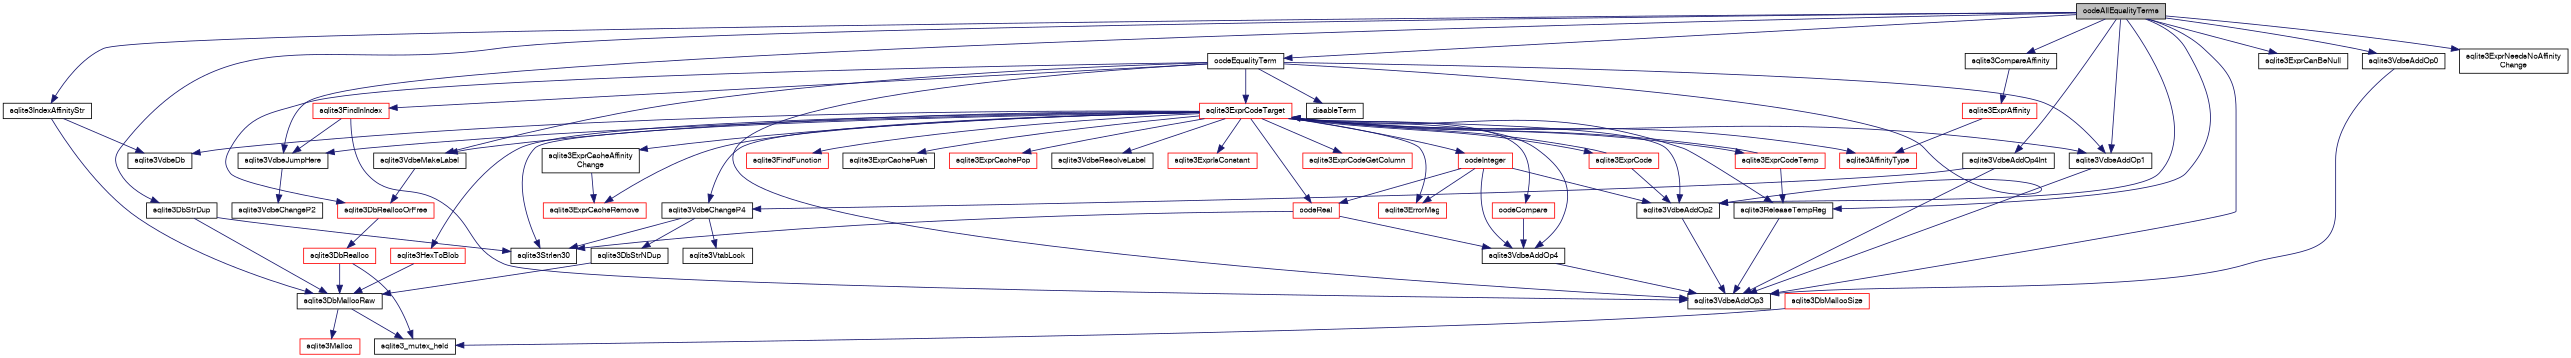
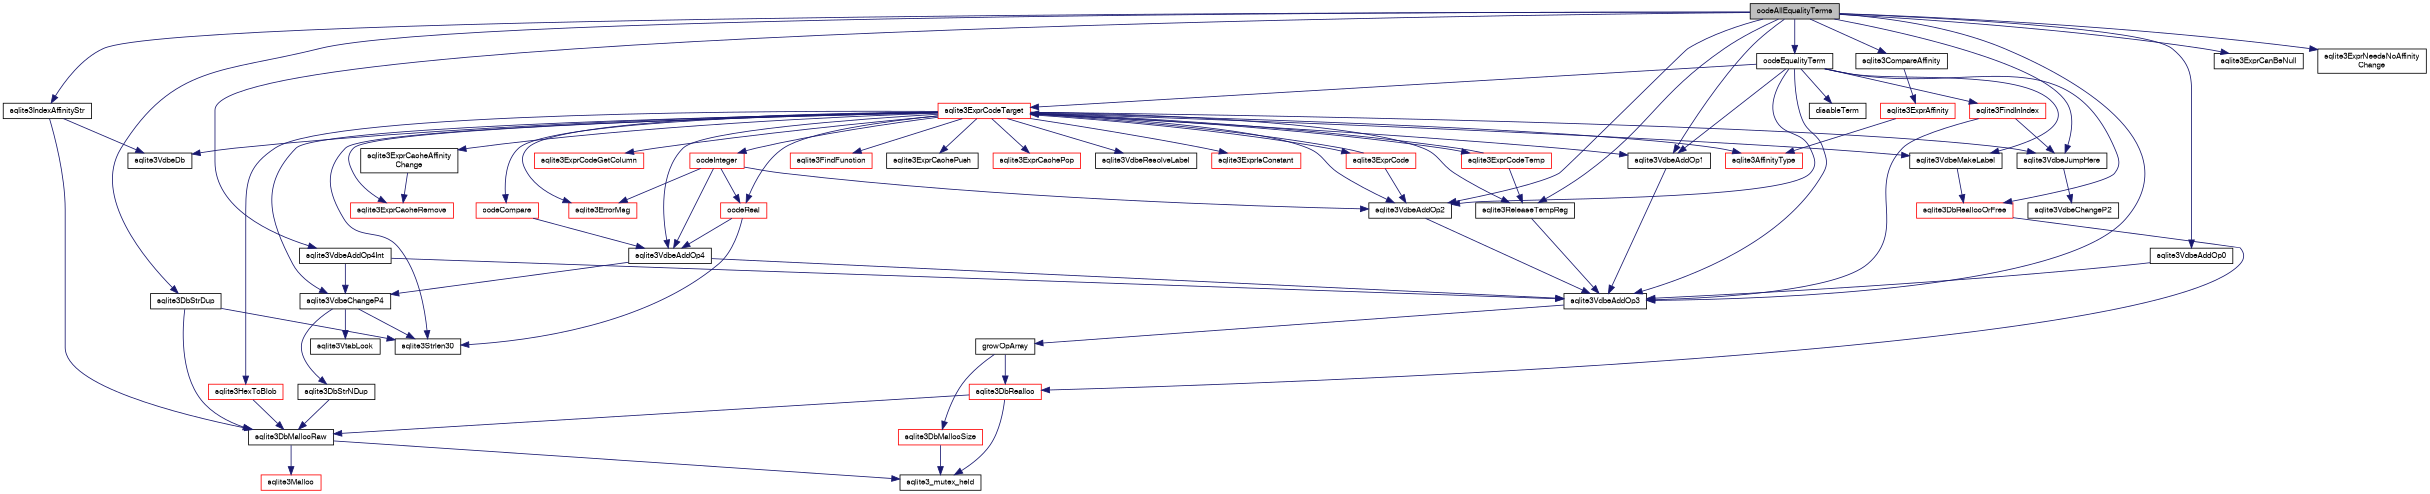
none -> (514, 278)
none -> (1005, 347)
